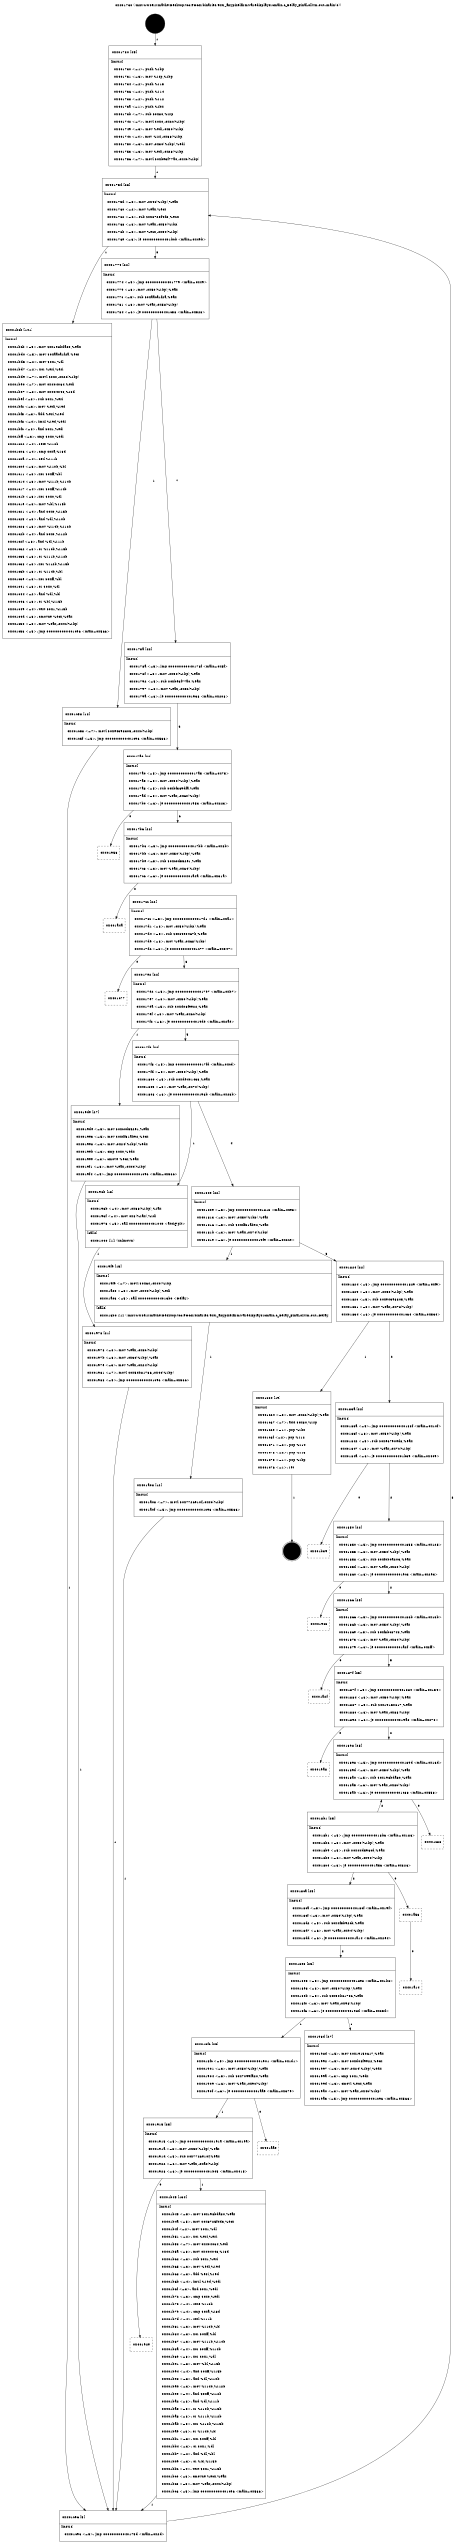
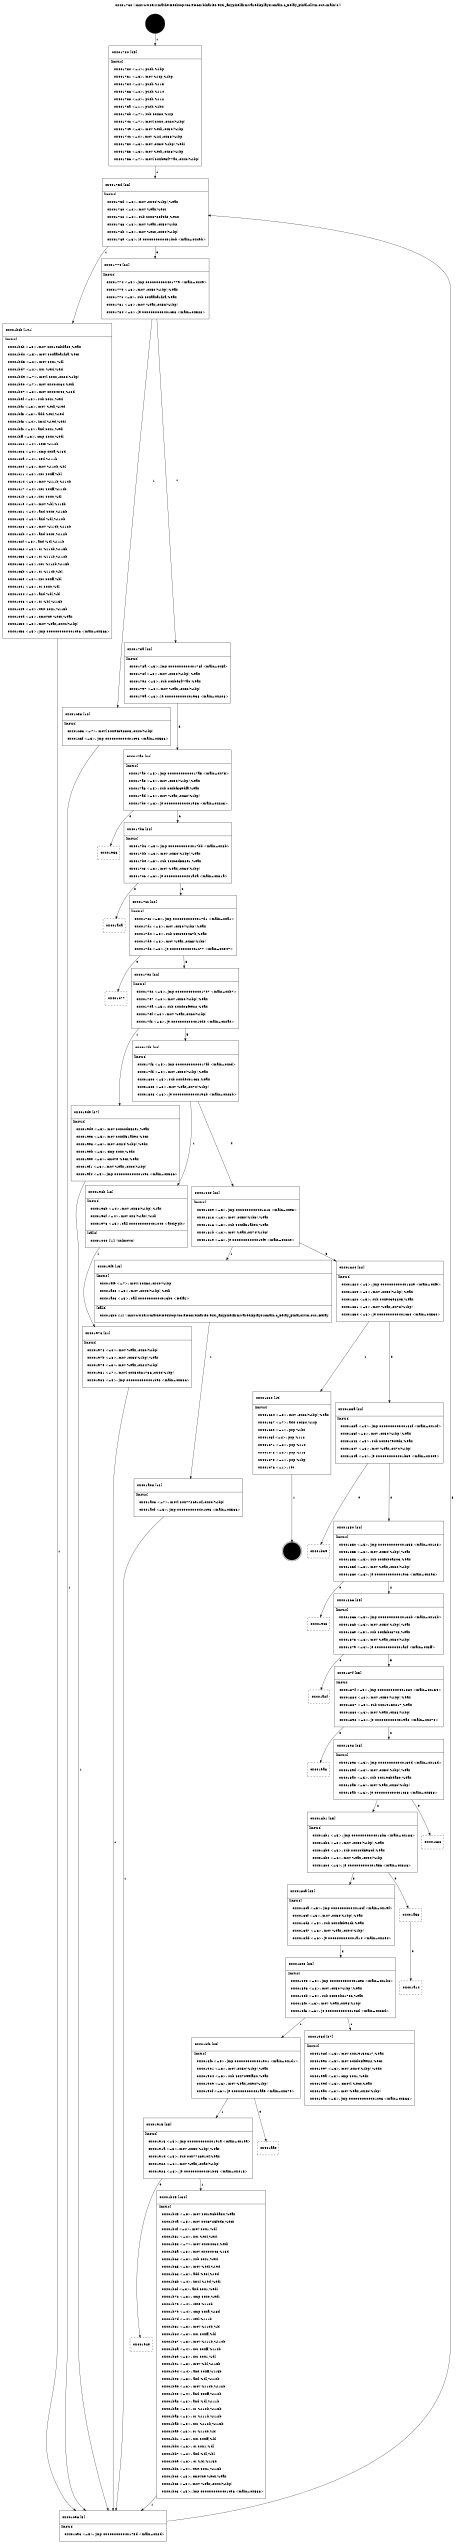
none -> (180, 888)
none -> (57, 1578)
(379, 1807) -> (376, 1805)
